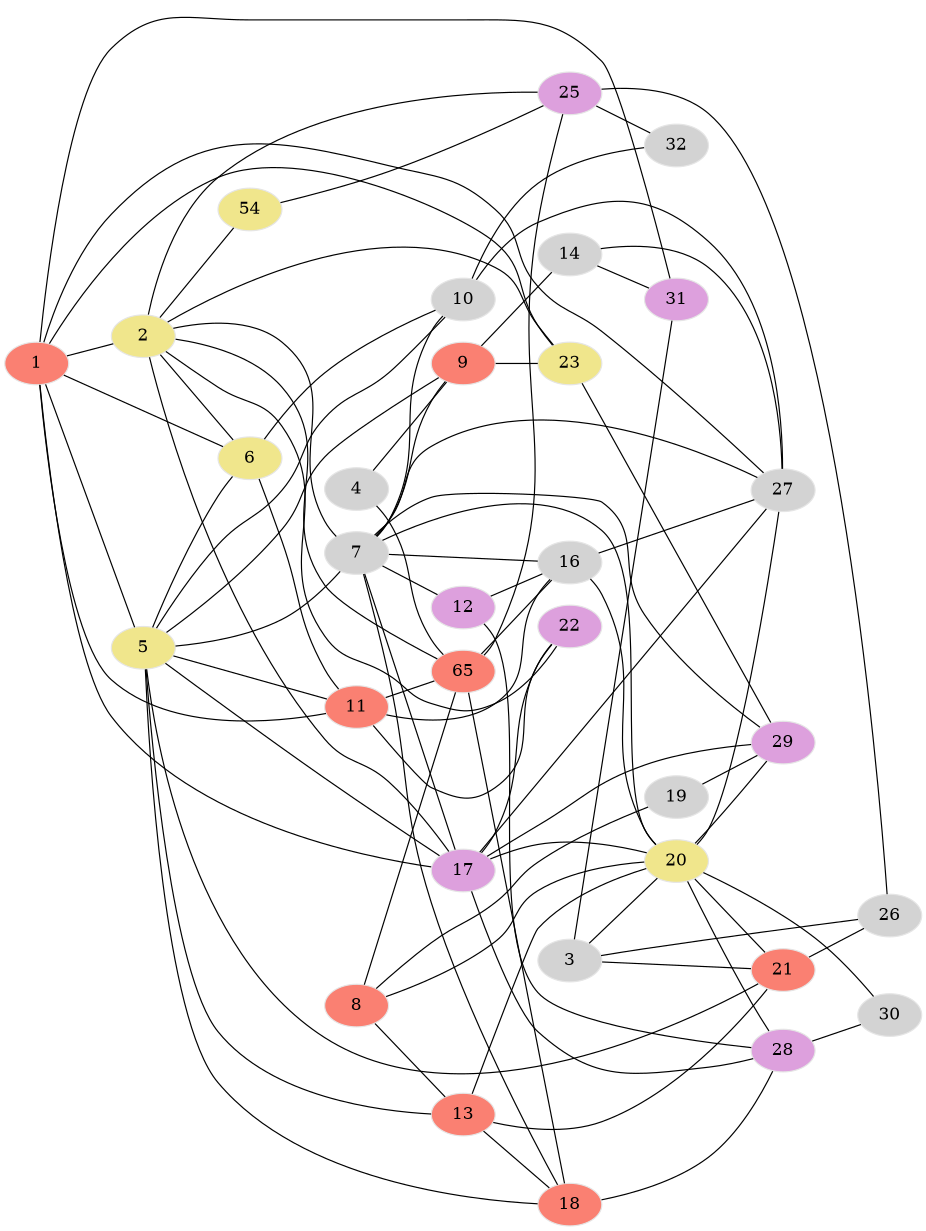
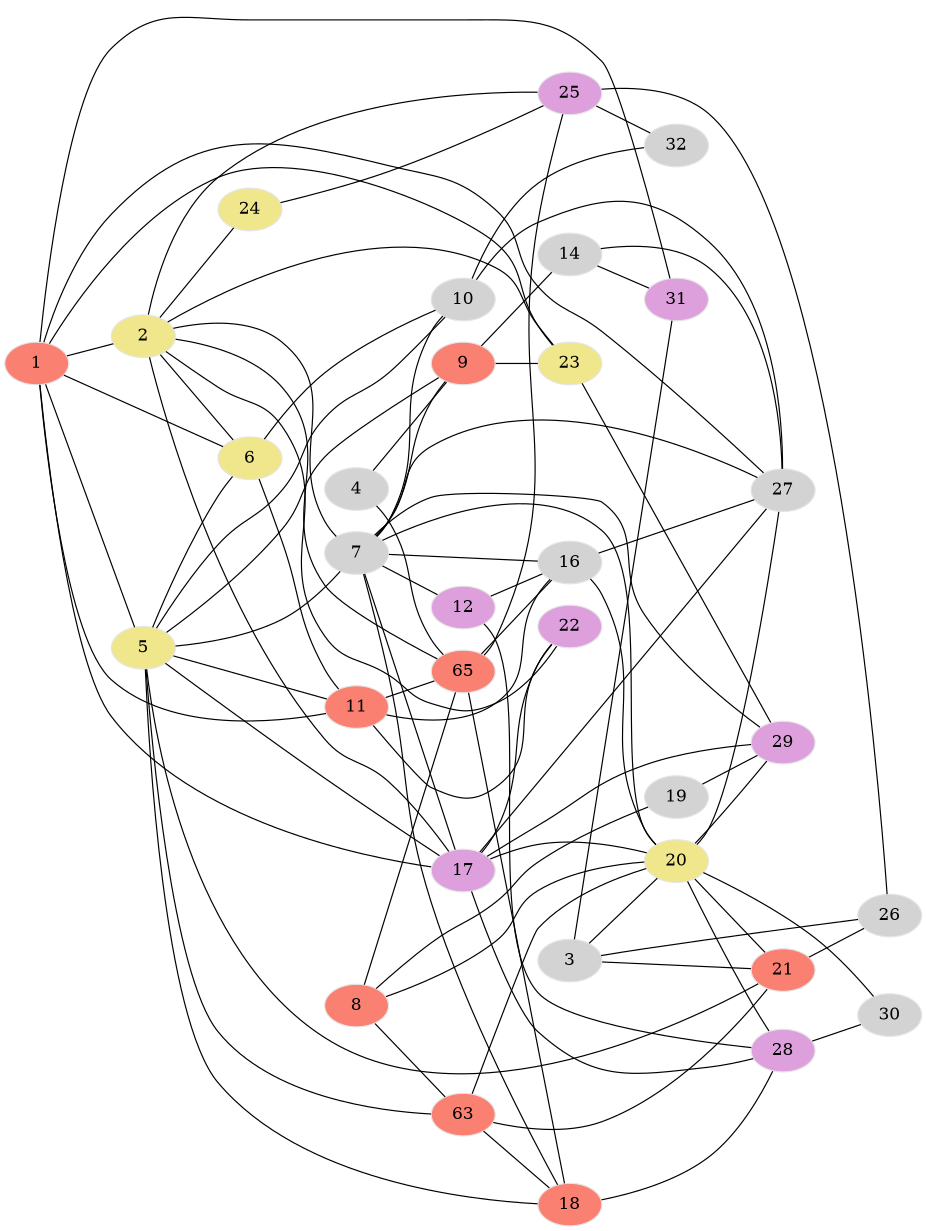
(250, 209) -> (250, 209)
(463, 1115) -> (463, 1115)
